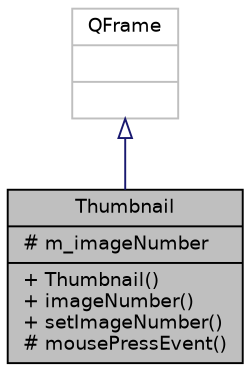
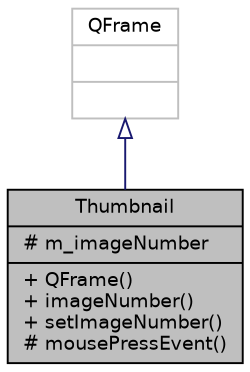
(92, 280) -> (79, 280)
